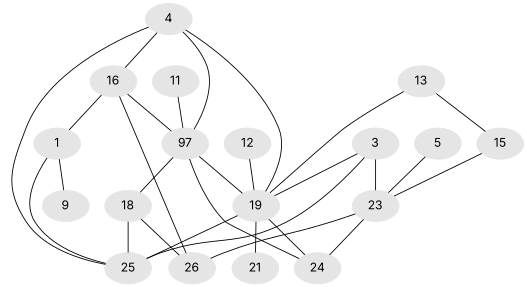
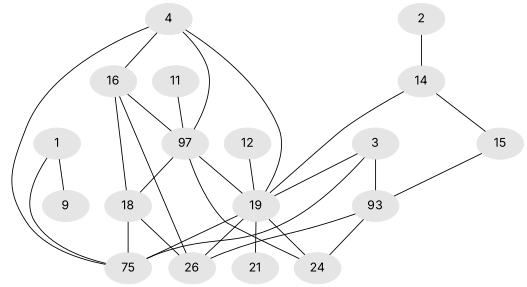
none -> (421, 19)
(421, 81) -> (421, 81)
(85, 112) -> (121, 144)
(438, 144) -> none
(376, 206) -> (376, 206)
none -> (227, 234)
(128, 268) -> (128, 268)
